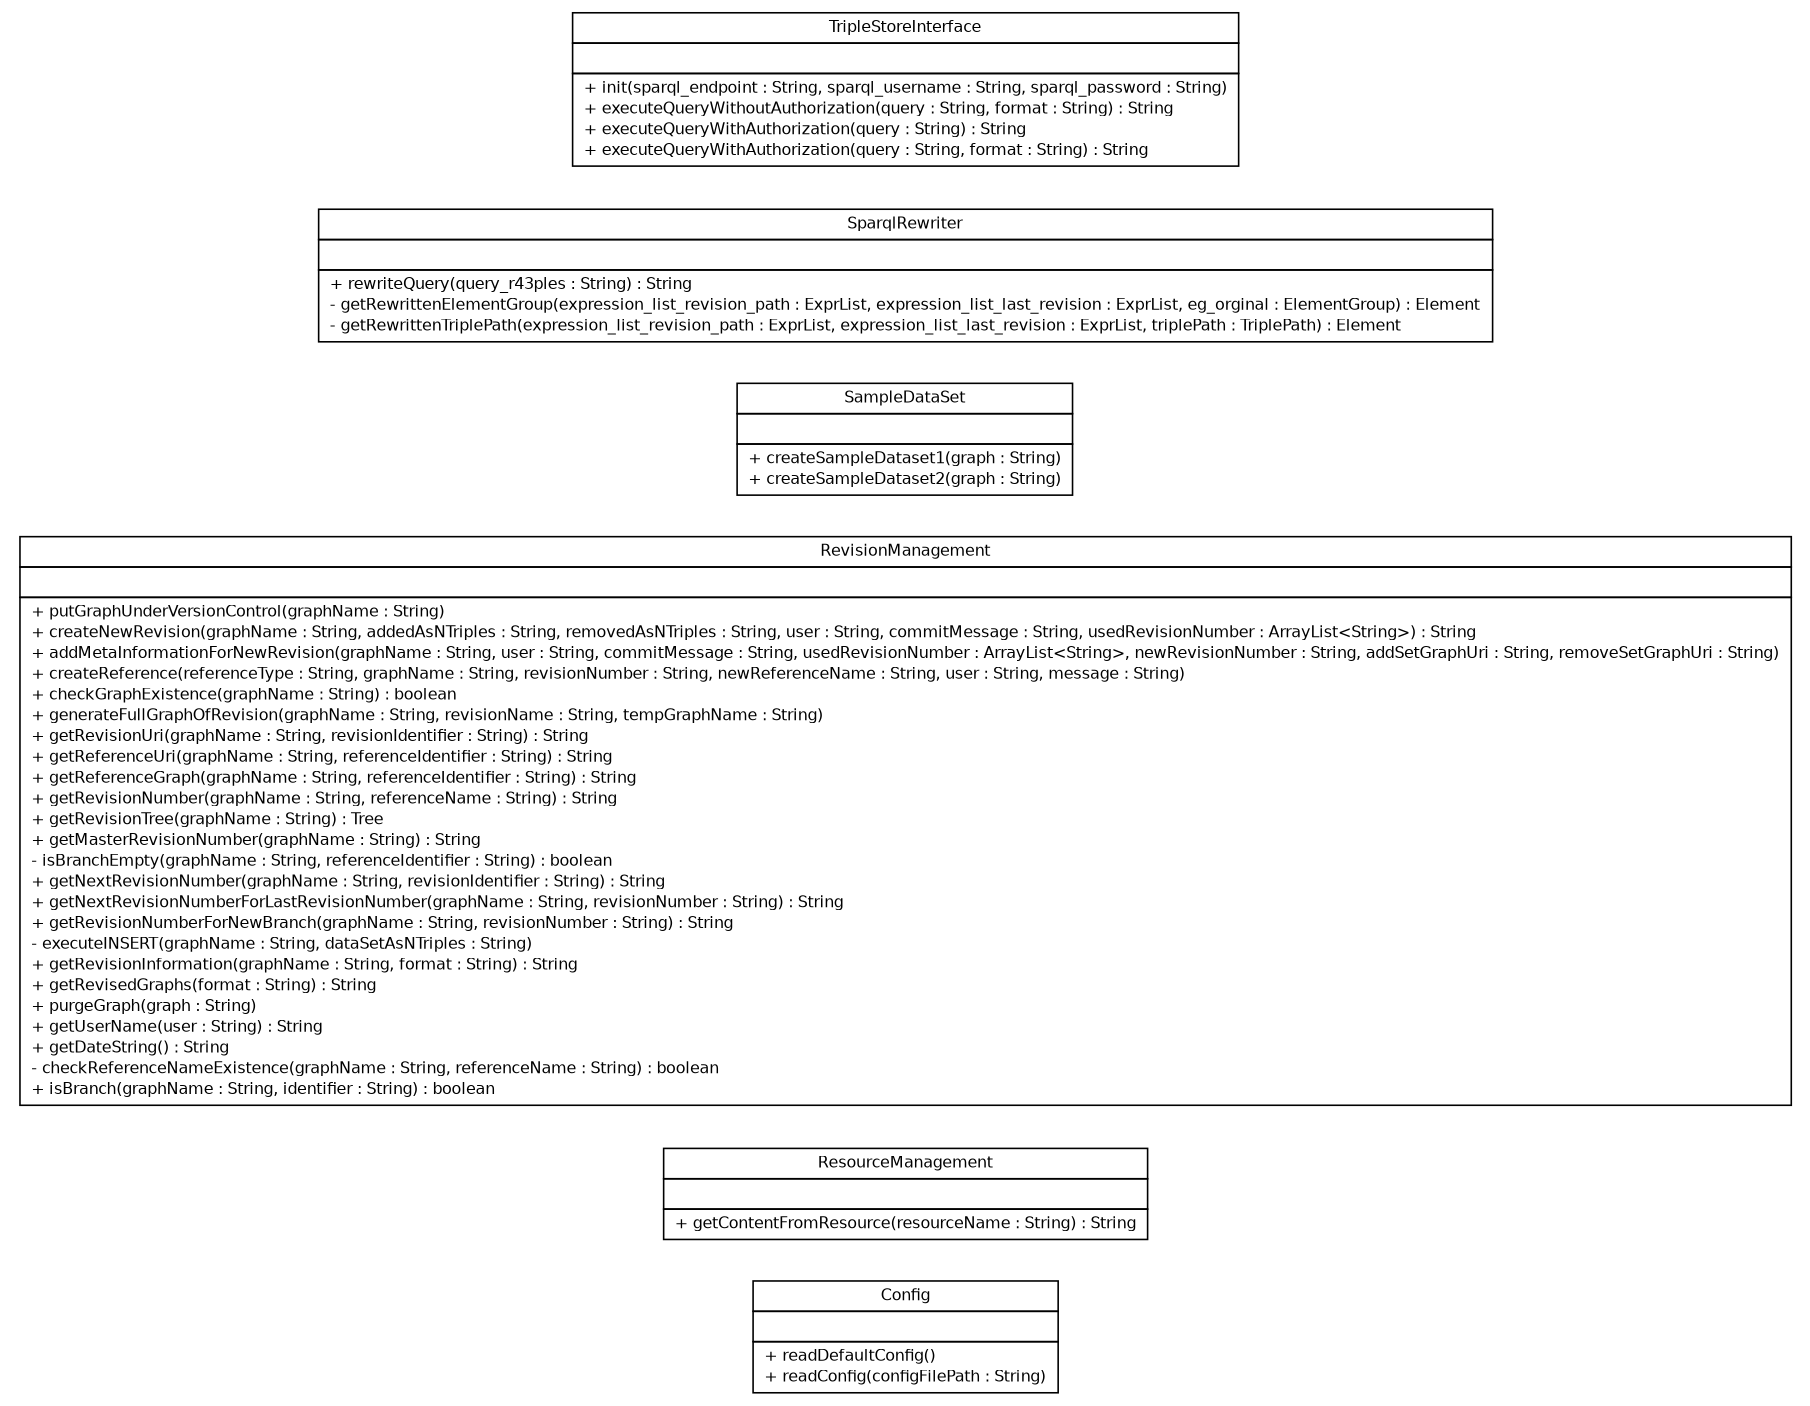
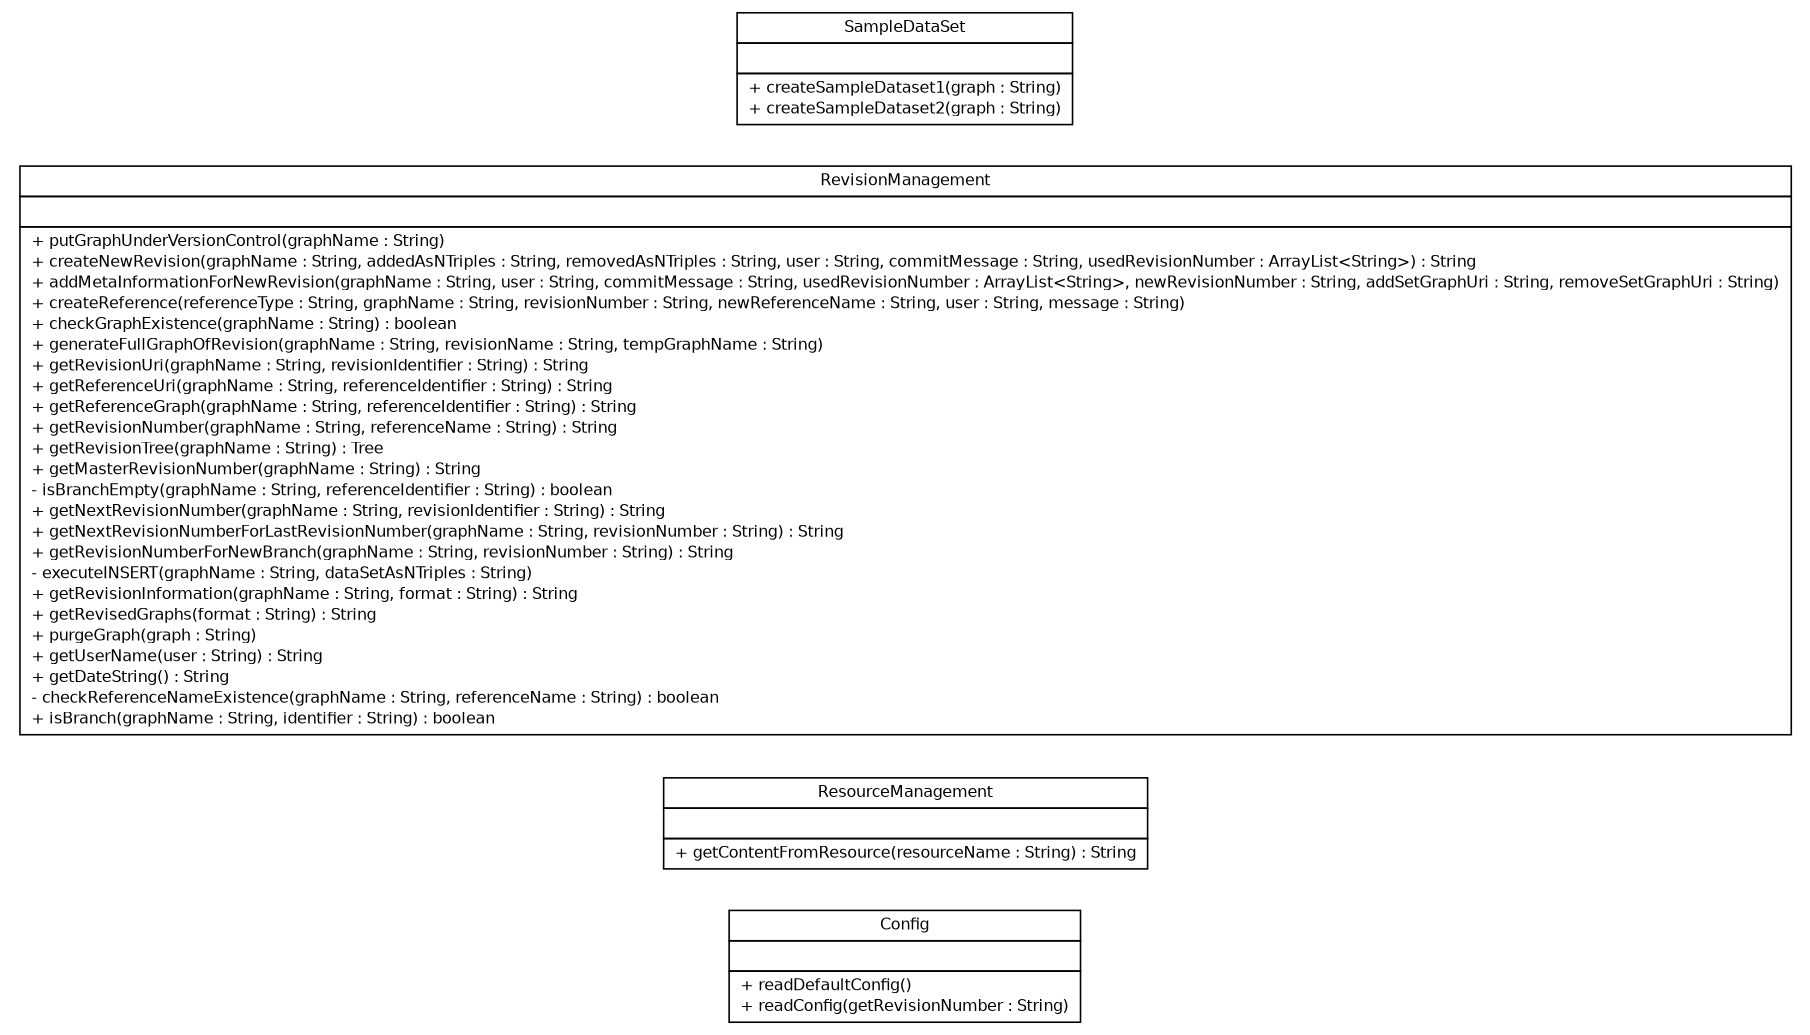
(905, 89) -> none
(905, 275) -> none
(906, 1377) -> (905, 1006)
